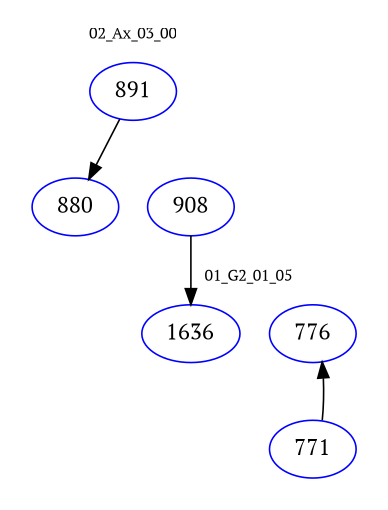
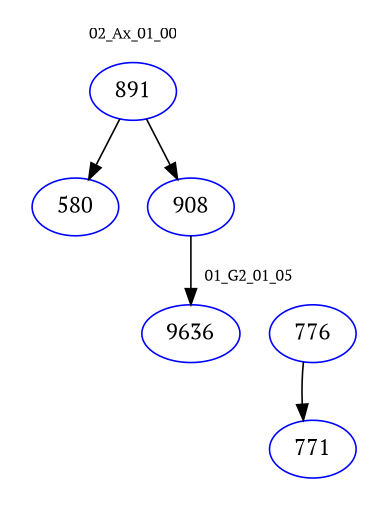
(133, 34) -> (133, 34)
none -> (158, 142)
(75, 207) -> (75, 207)
(191, 334) -> (191, 334)
(324, 399) -> (302, 383)
